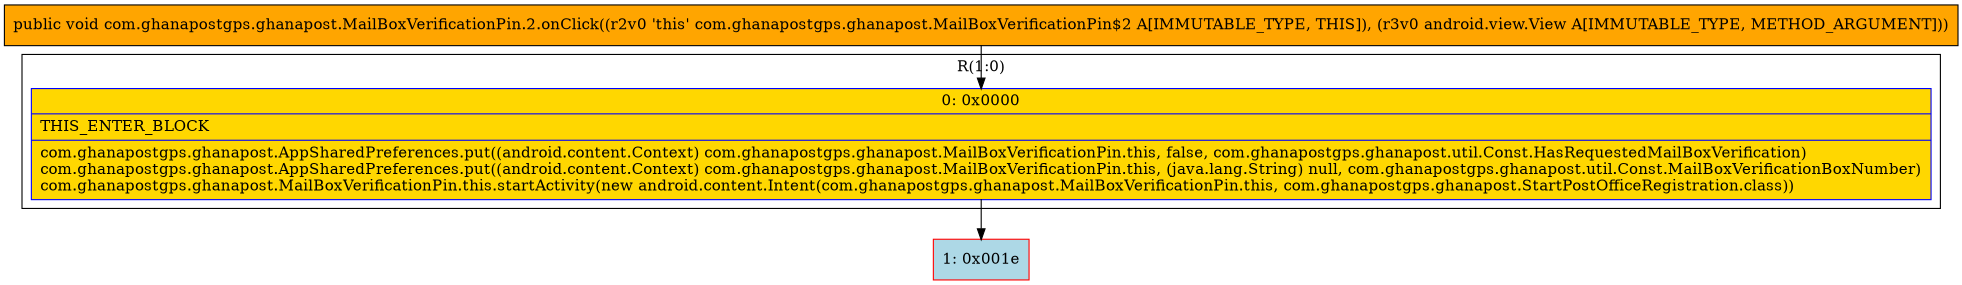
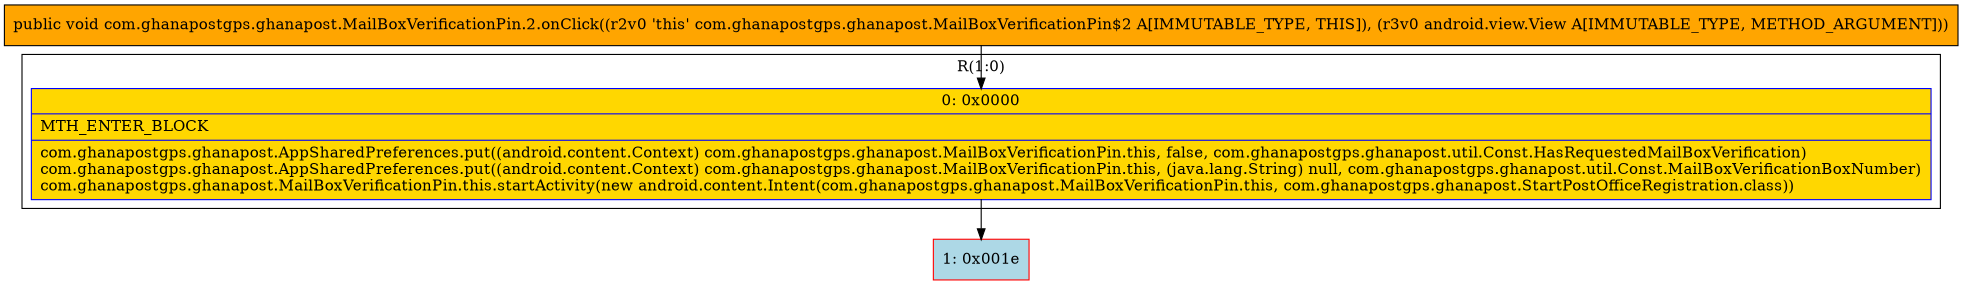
(125, 127) -> (125, 127)
